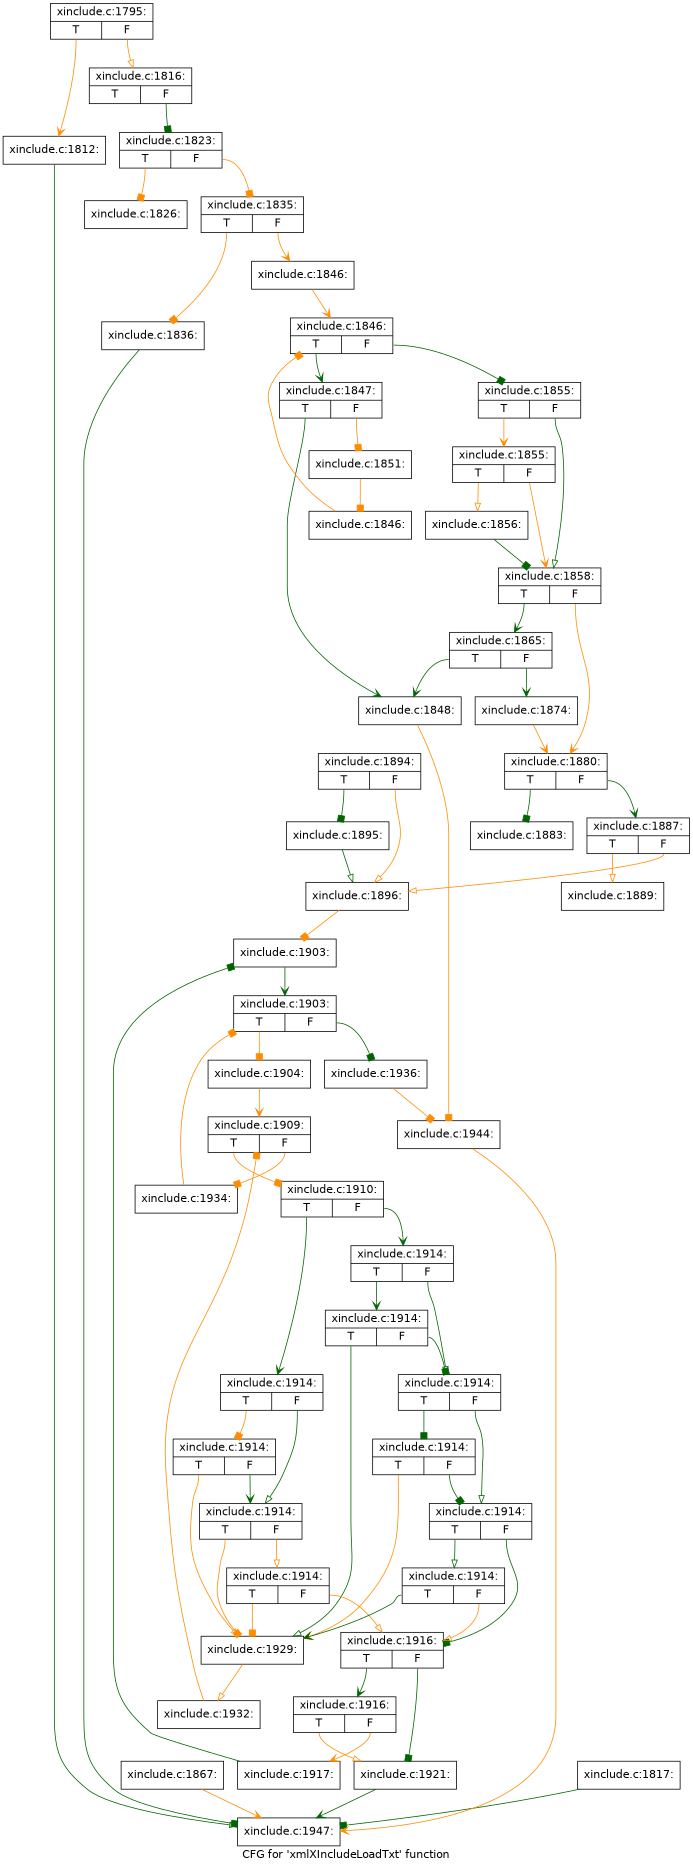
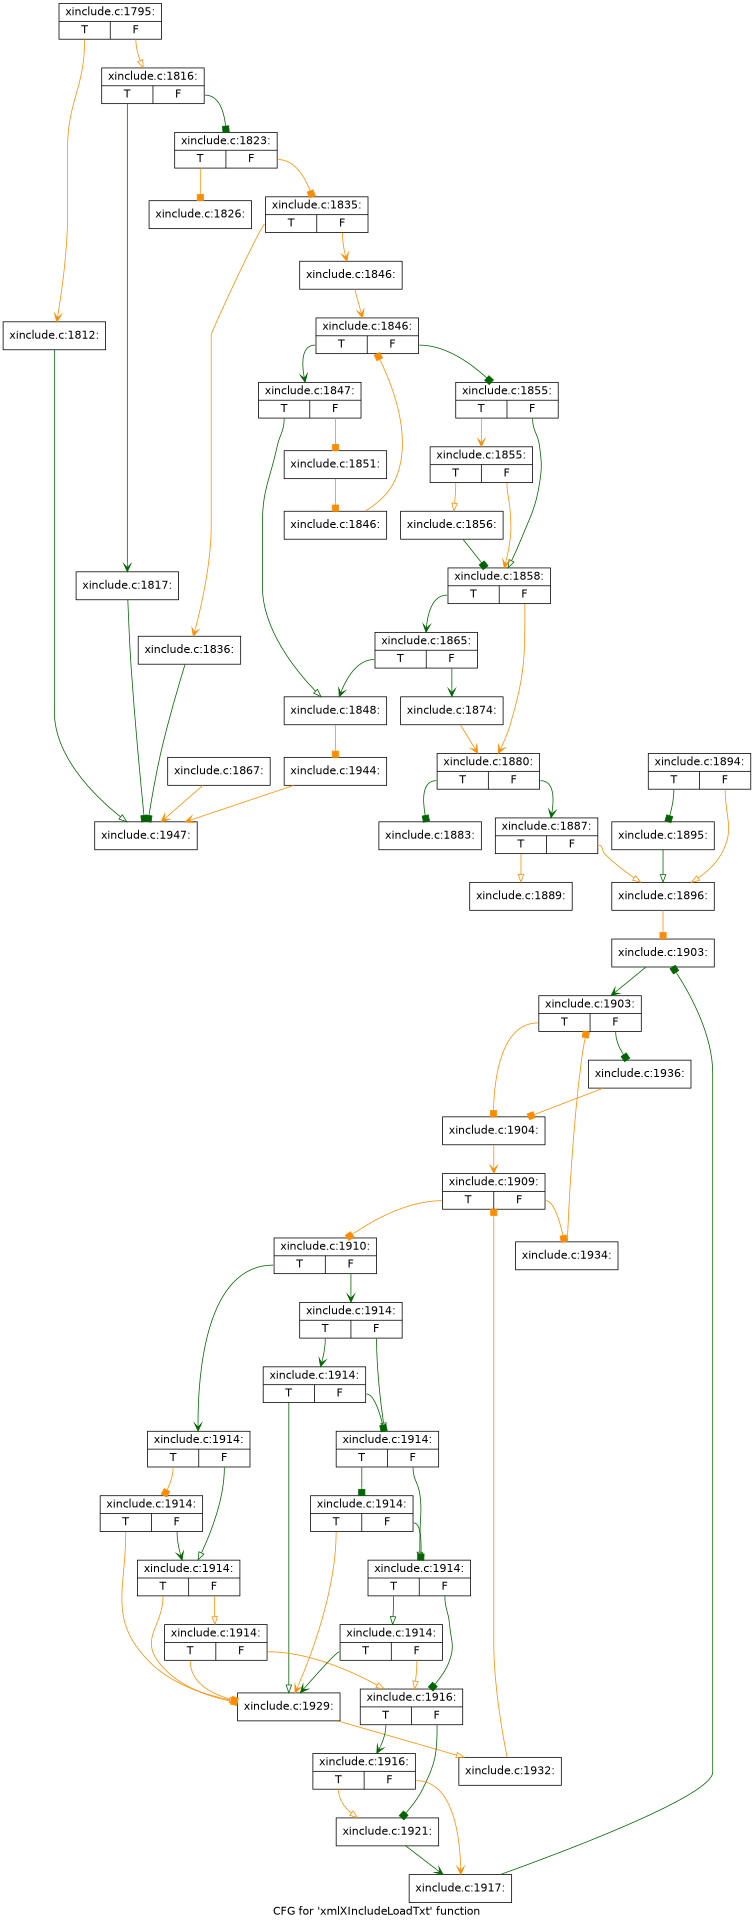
(211, 280) -> (211, 421)
none -> (127, 334)
(287, 574) -> (262, 561)
(410, 1102) -> (569, 1101)
(350, 1802) -> (421, 1858)
